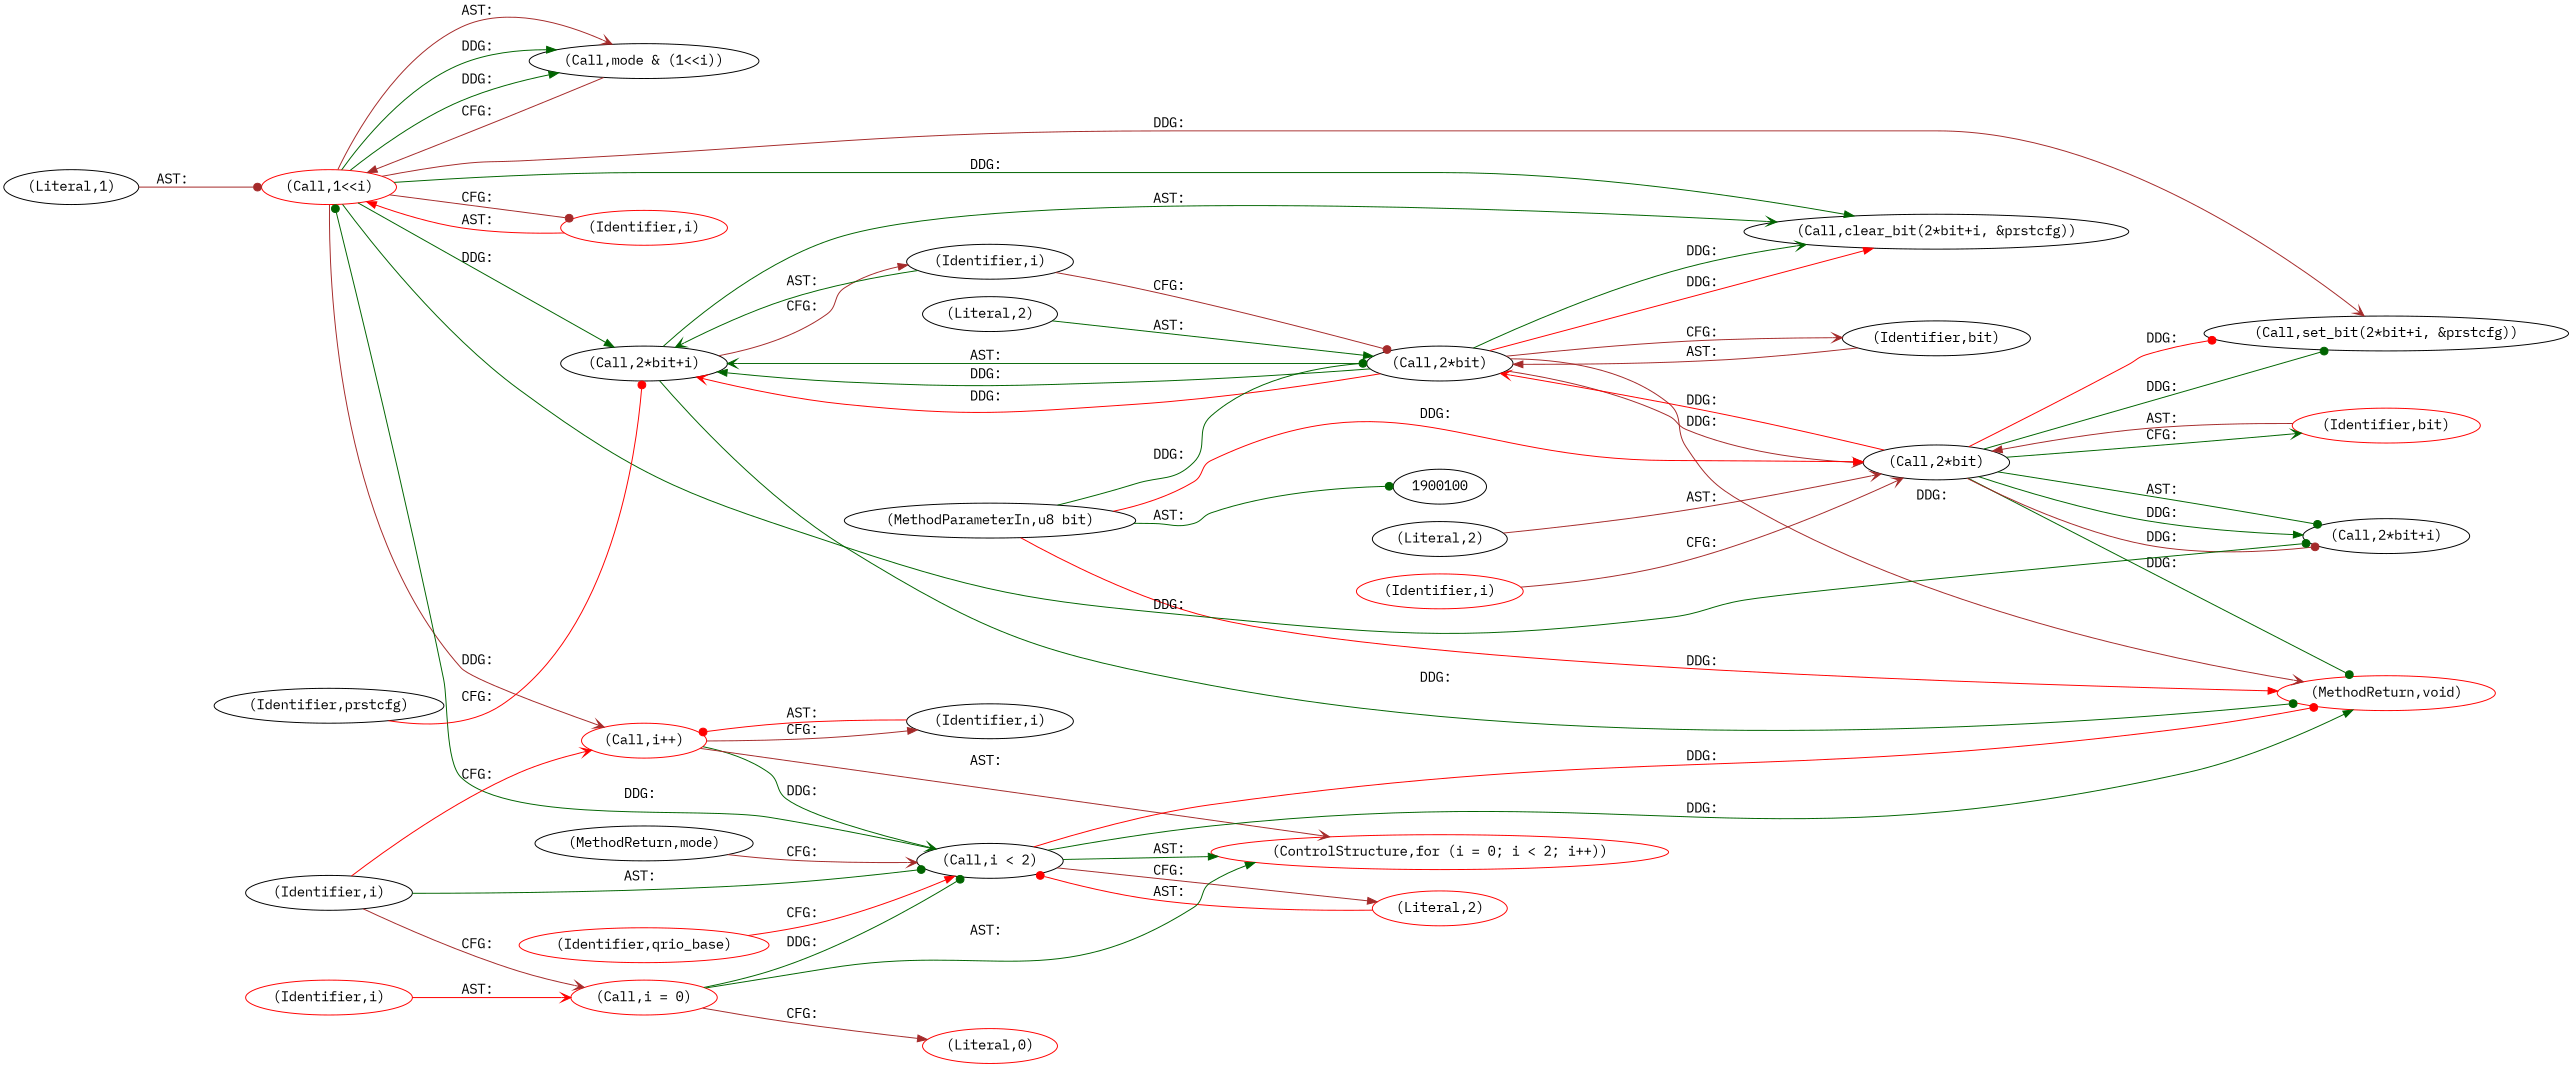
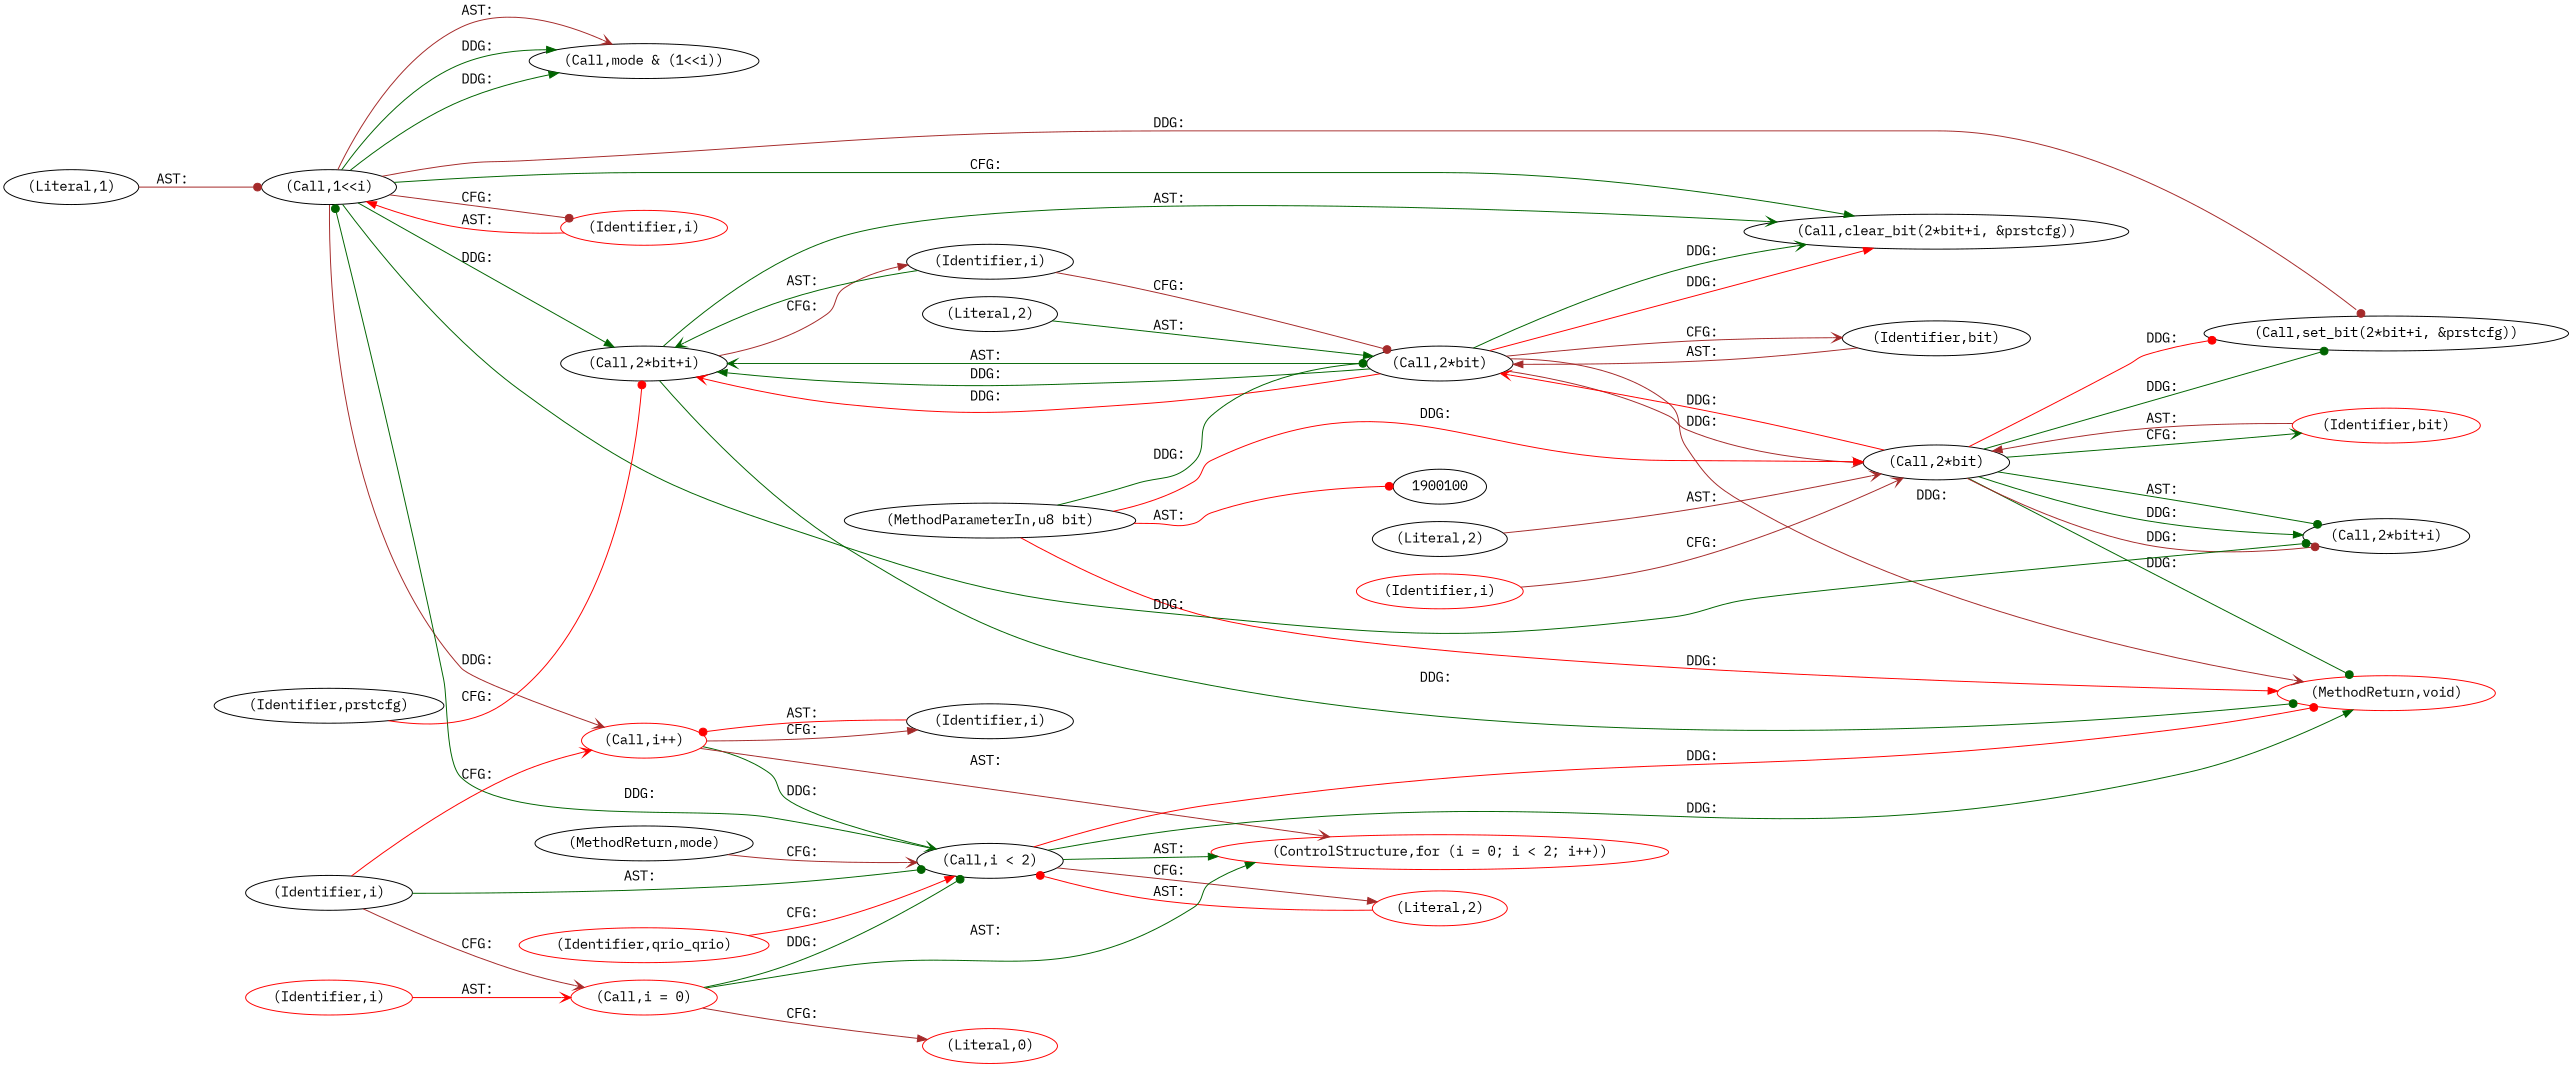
(490, 124) -> none
(1390, 131) -> (1390, 131)
(990, 165) -> (990, 165)
(329, 187) -> (329, 187)
(1257, 500) -> (1257, 500)
(644, 945) -> (644, 945)
